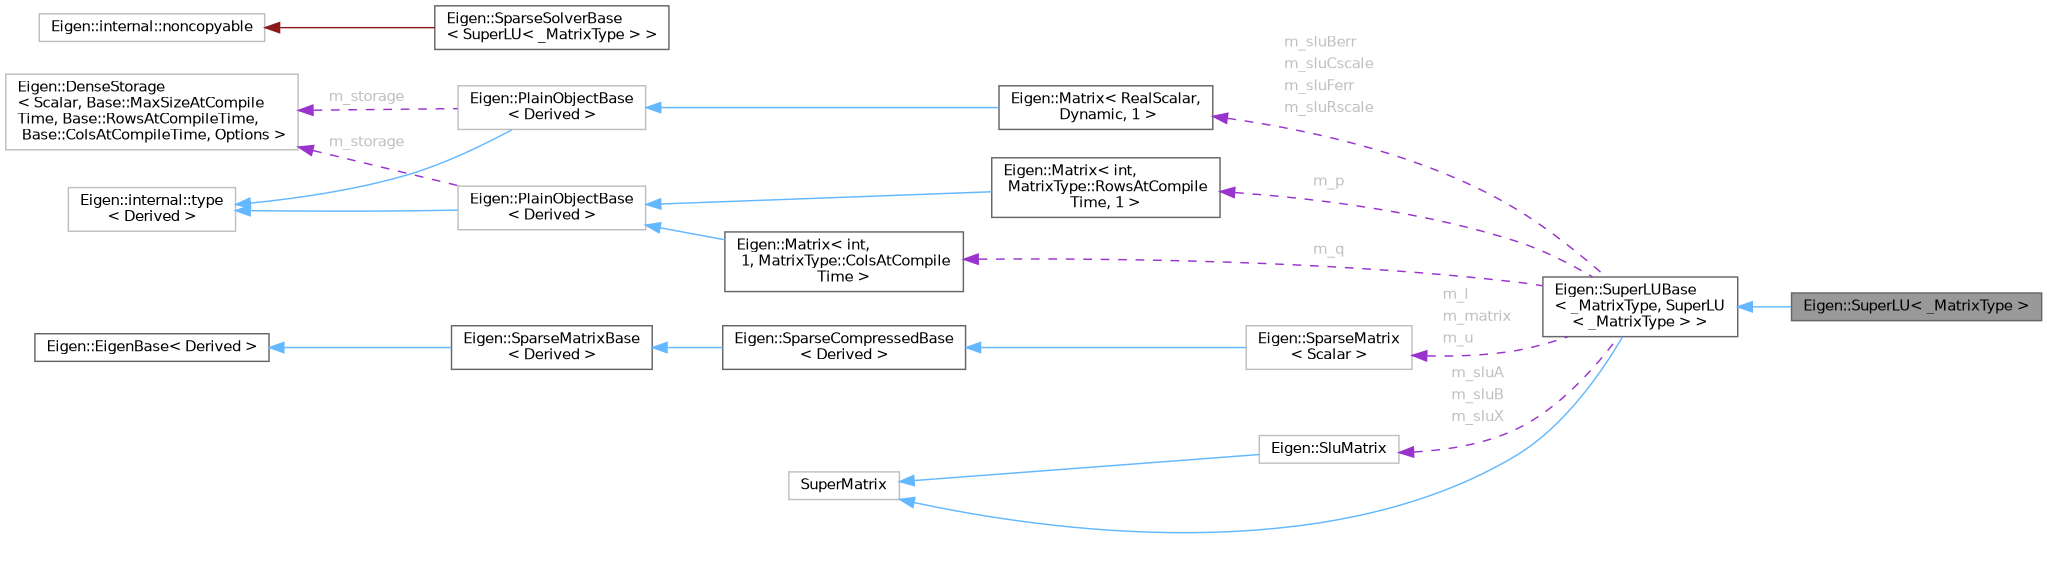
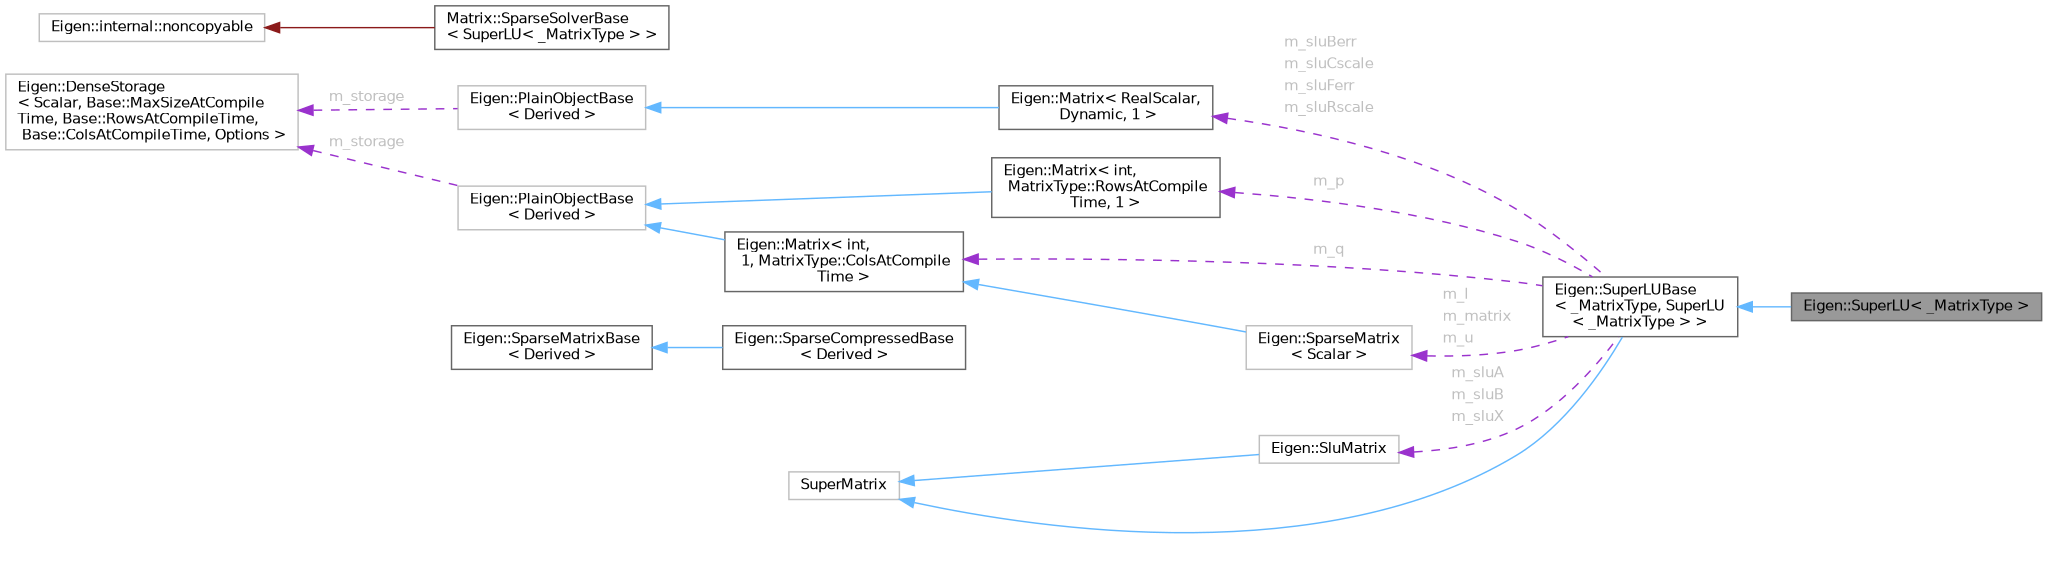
(552, 28) -> (552, 28)
(152, 209) -> none
(152, 348) -> none
(1113, 348) -> (1112, 308)
